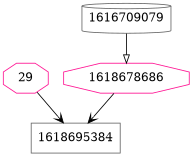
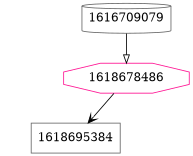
(26, 78) -> none
(126, 78) -> (126, 78)
